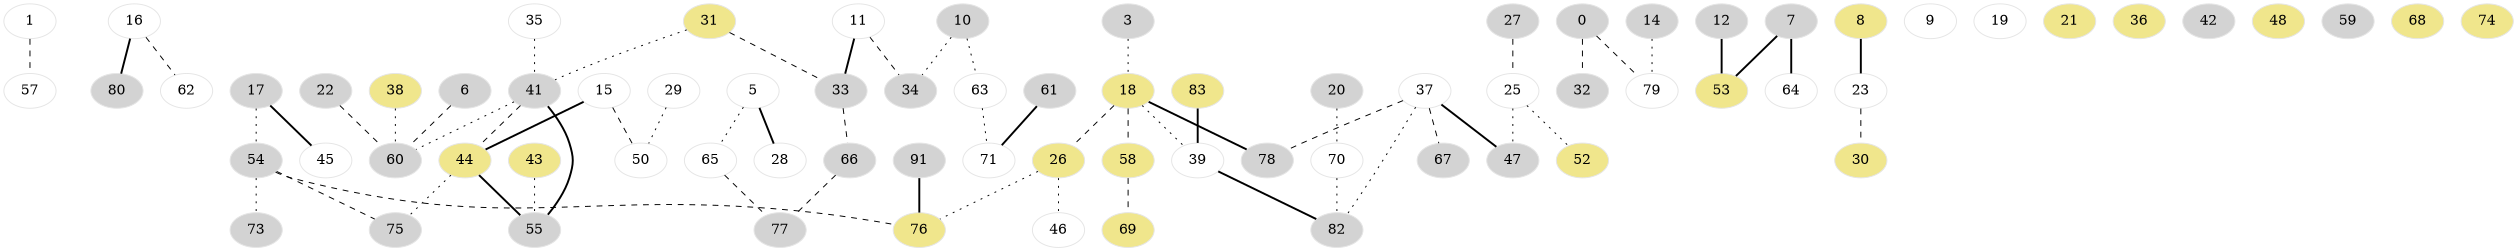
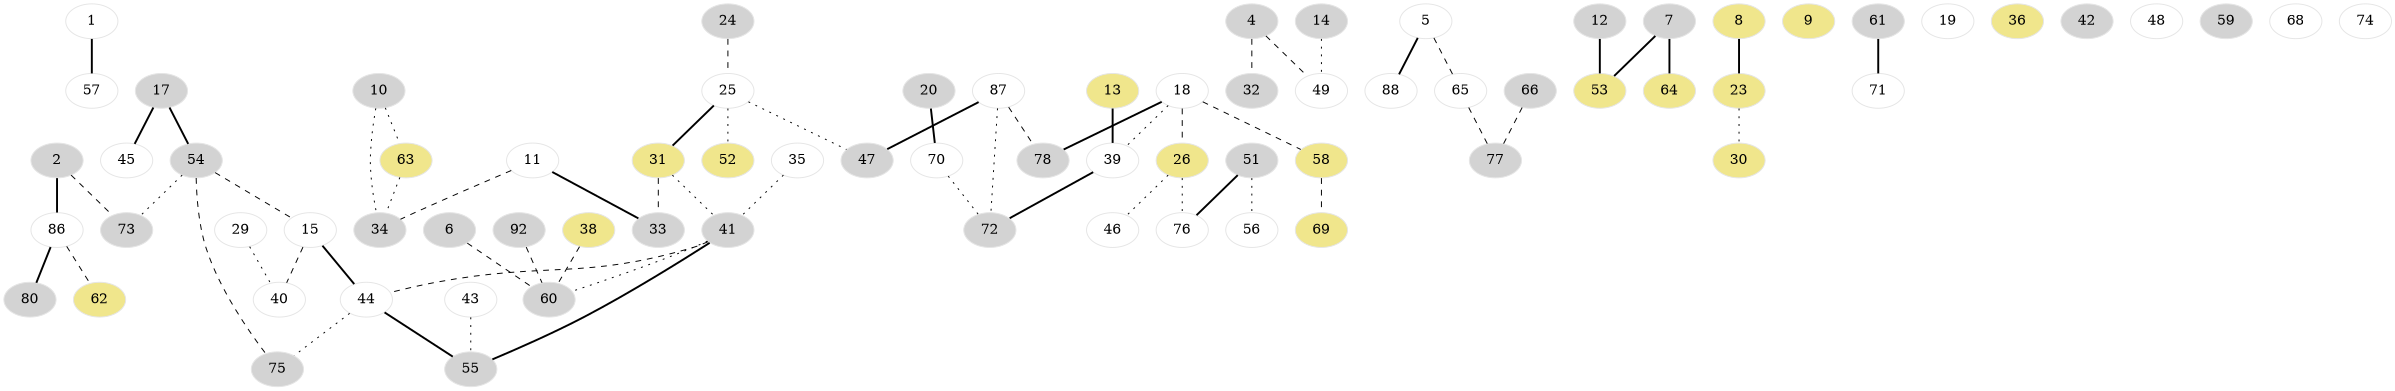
(134, 21) -> (57, 230)
(1128, 21) -> none
(1513, 21) -> (728, 21)
(1582, 21) -> (1252, 21)
(1930, 21) -> (1809, 21)
(2070, 21) -> none
(2278, 21) -> (2157, 21)
(2418, 21) -> (2296, 21)
(2487, 21) -> (2365, 21)
(30, 56) -> (92, 56)
(187, 91) -> (100, 300)
(326, 91) -> (519, 230)
(980, 91) -> (406, 160)
(1128, 91) -> (1182, 91)
(1198, 91) -> (1113, 91)
(1425, 91) -> (999, 91)
(1652, 91) -> (1321, 91)
(1791, 91) -> (1669, 91)
(1861, 91) -> (1739, 91)
(1337, 121) -> (932, 119)
(256, 126) -> (179, 126)
(395, 126) -> (570, 263)
none -> (693, 126)
(732, 126) -> (1443, 56)
(845, 126) -> none
(985, 126) -> (393, 195)
(1861, 126) -> (1739, 126)
none -> (57, 160)
(465, 160) -> (366, 300)
(535, 160) -> (471, 300)
(641, 160) -> (279, 300)
(780, 160) -> (1391, 91)
(919, 160) -> (1252, 160)
(1443, 160) -> none
(584, 206) -> (253, 195)
(919, 230) -> (1182, 230)
none -> (1252, 230)
(1337, 230) -> (990, 230)
